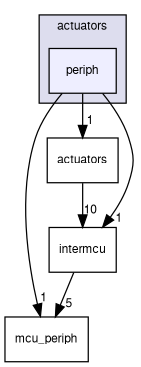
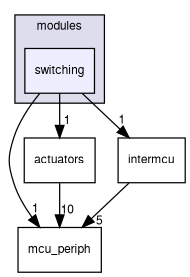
(83, 27) -> (60, 27)
(83, 71) -> (60, 71)
(83, 199) -> (60, 199)
